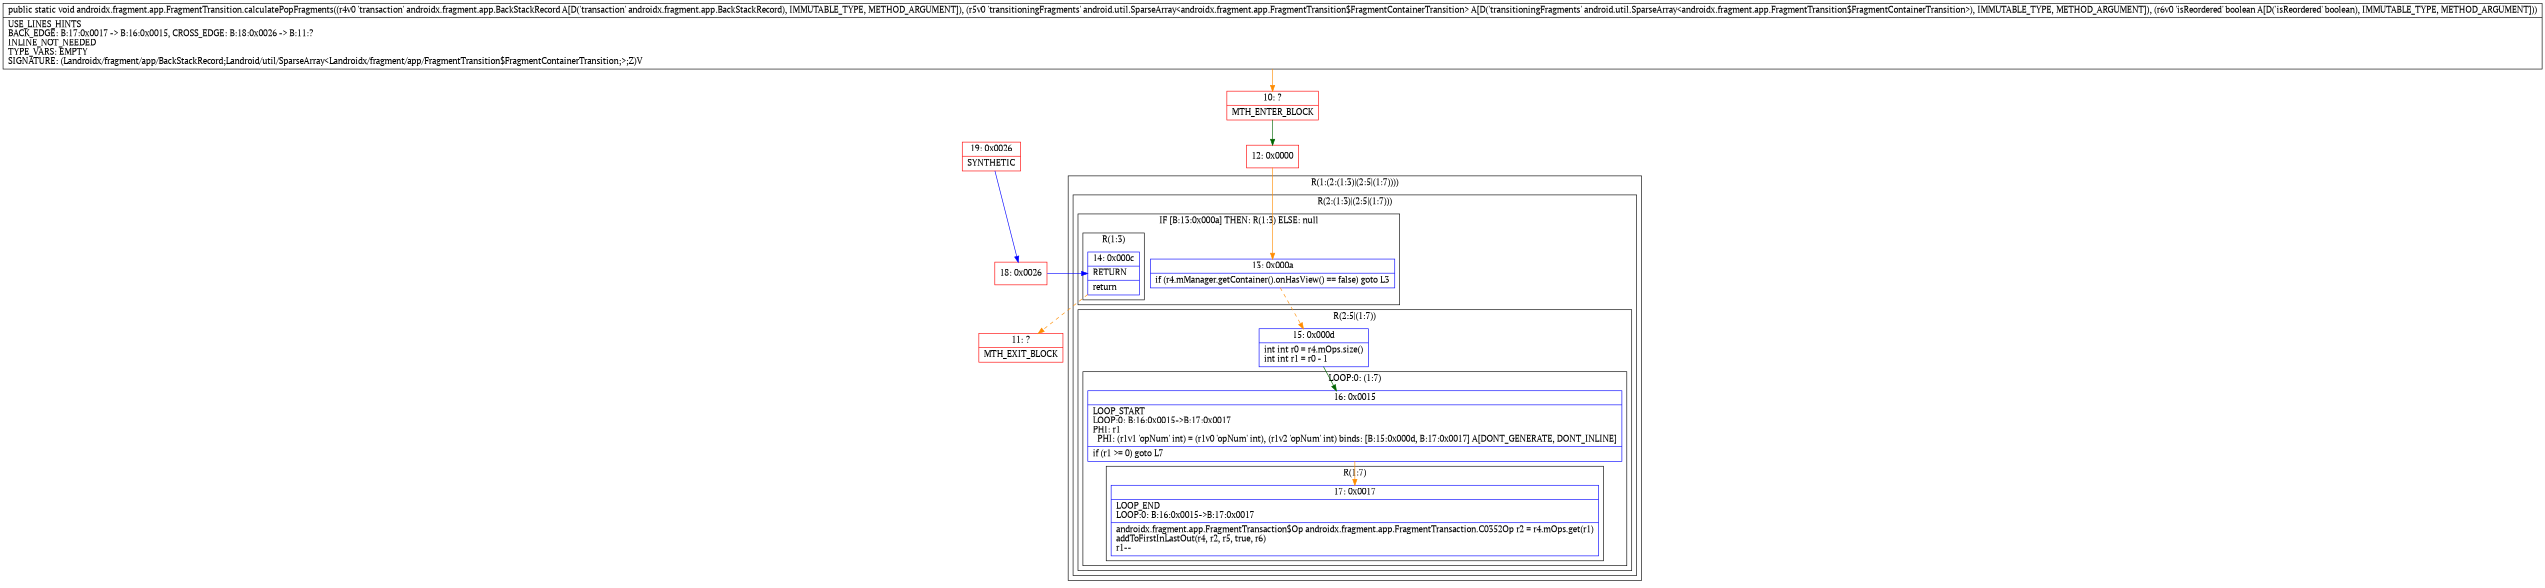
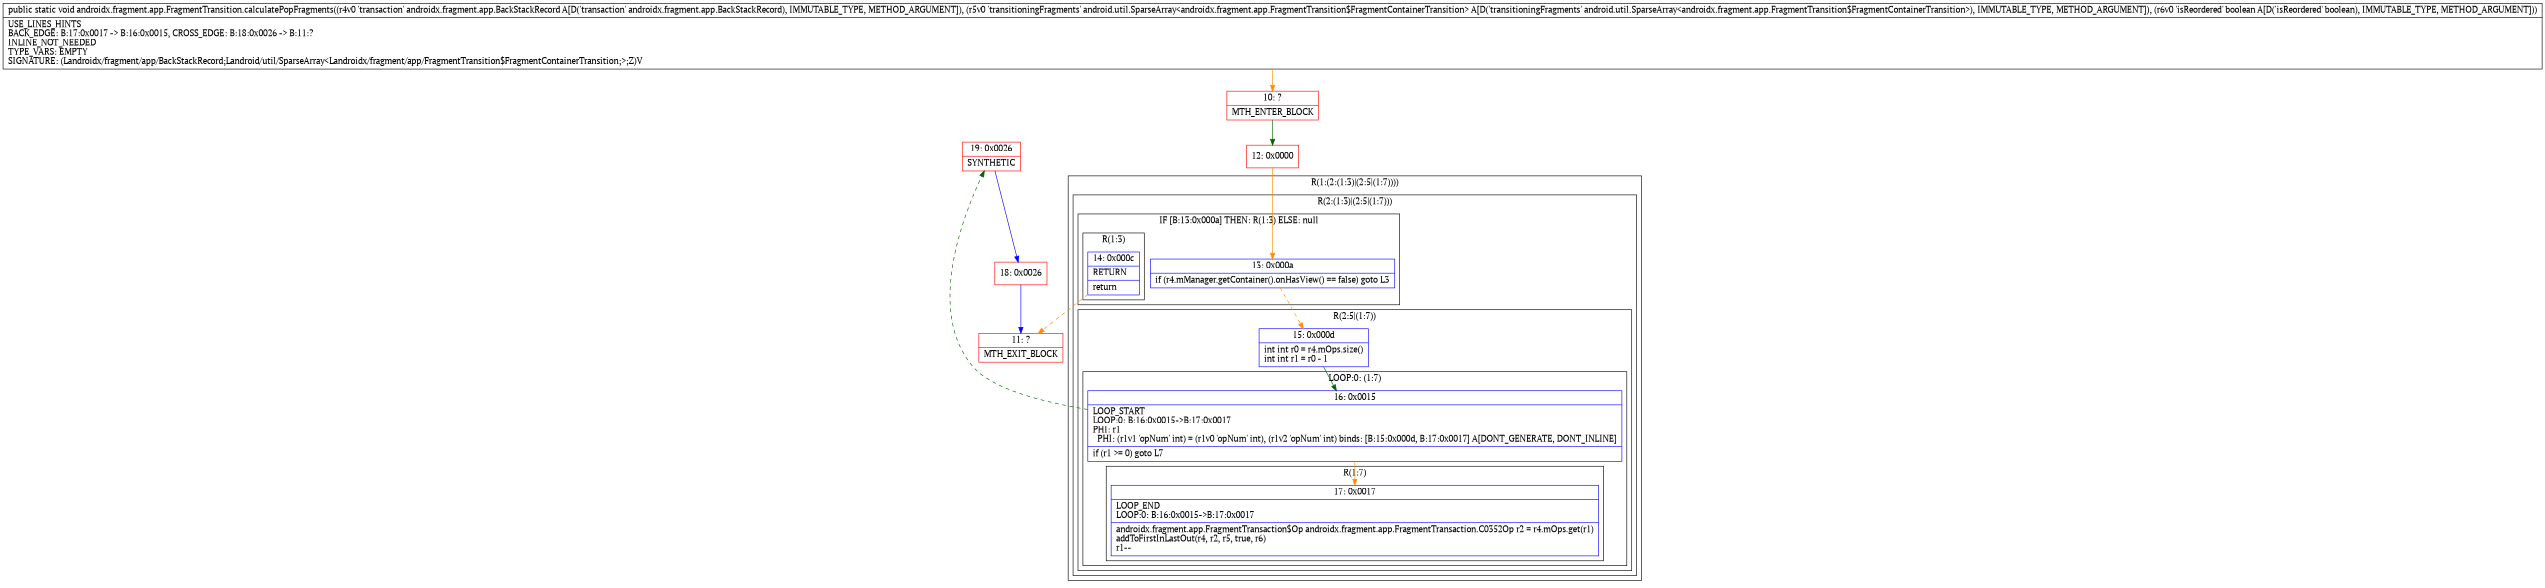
(1064, 273) -> (1021, 306)
none -> (956, 333)
